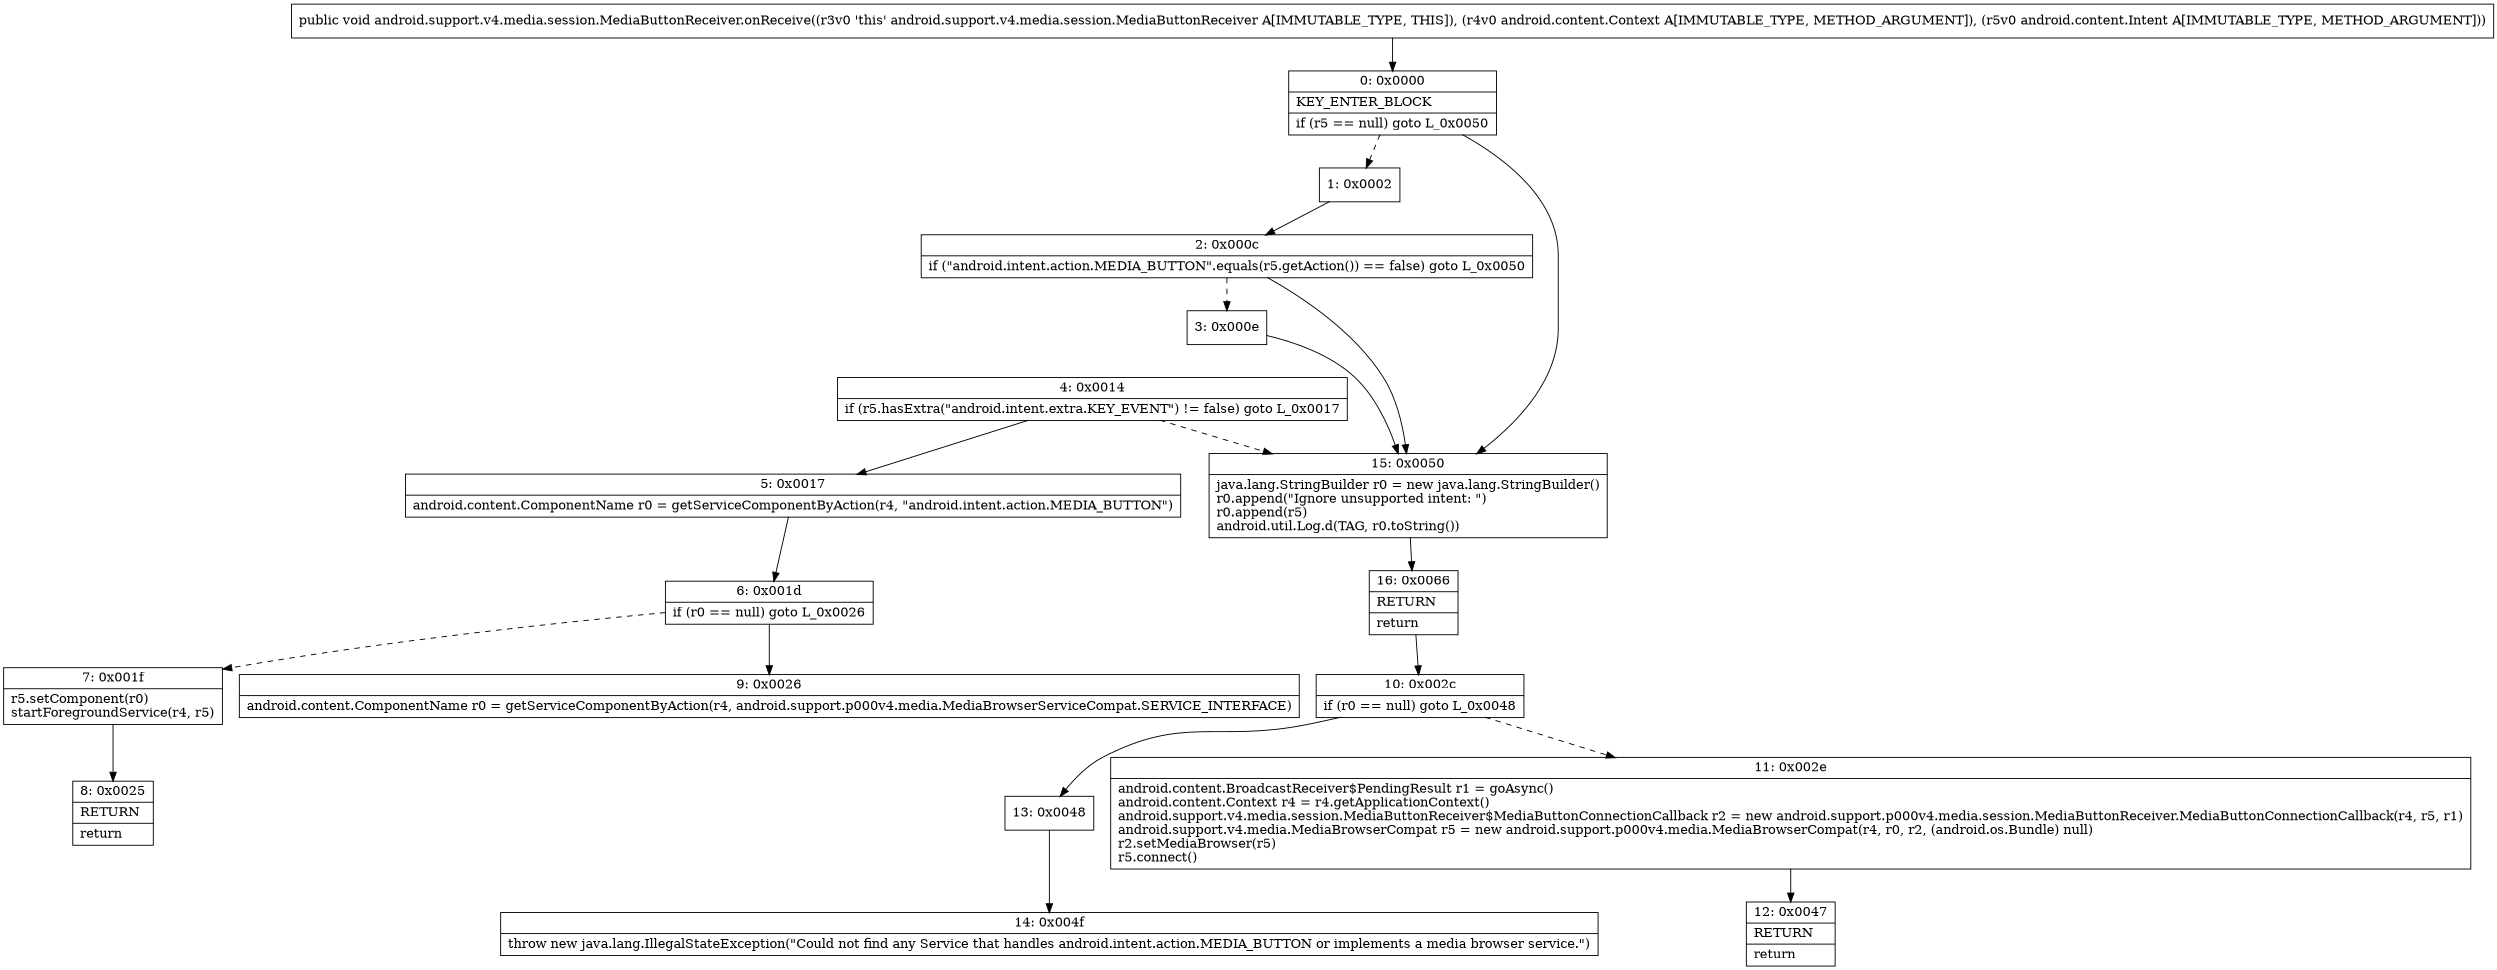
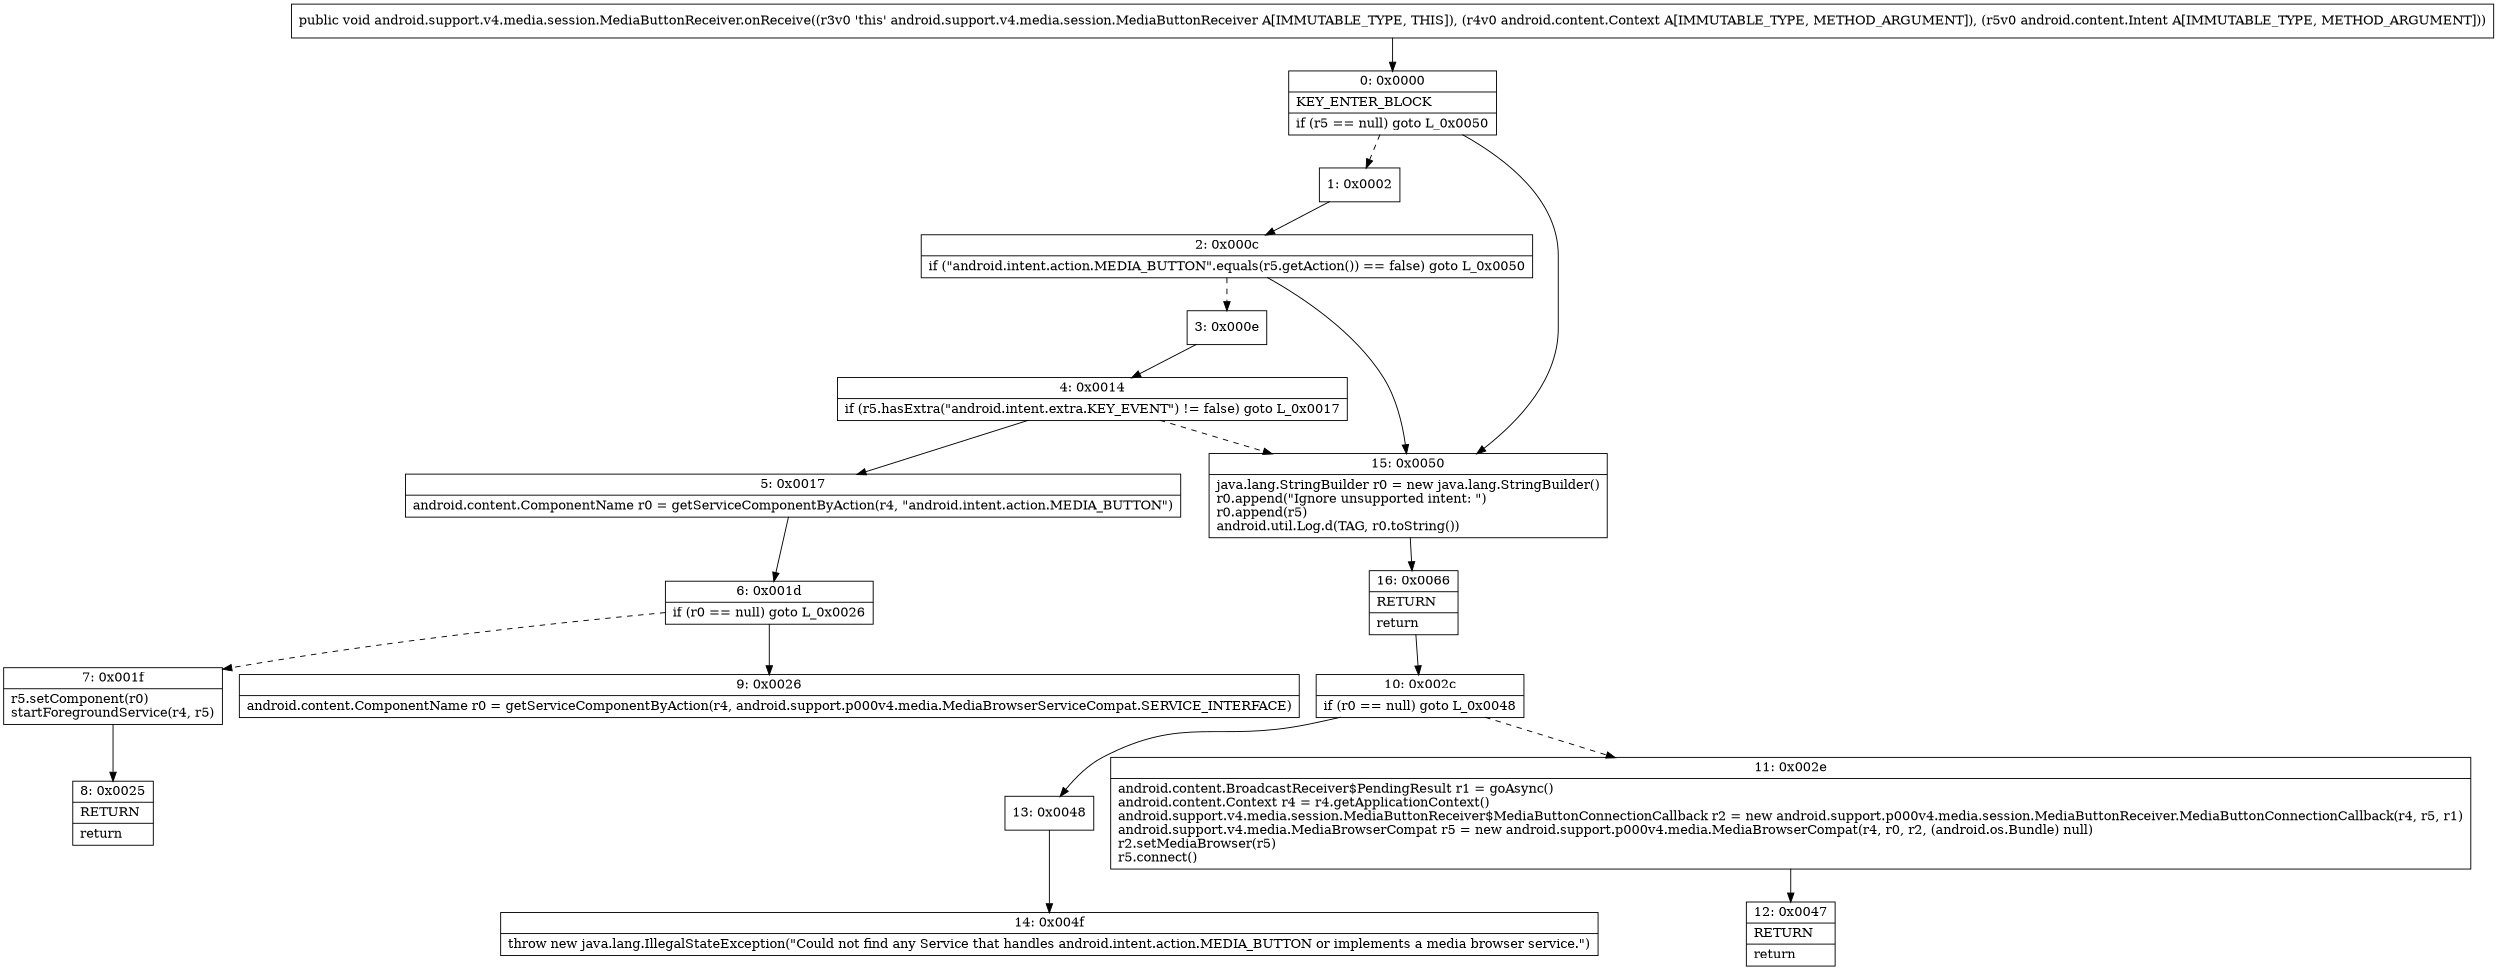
(1348, 371) -> (1168, 359)
